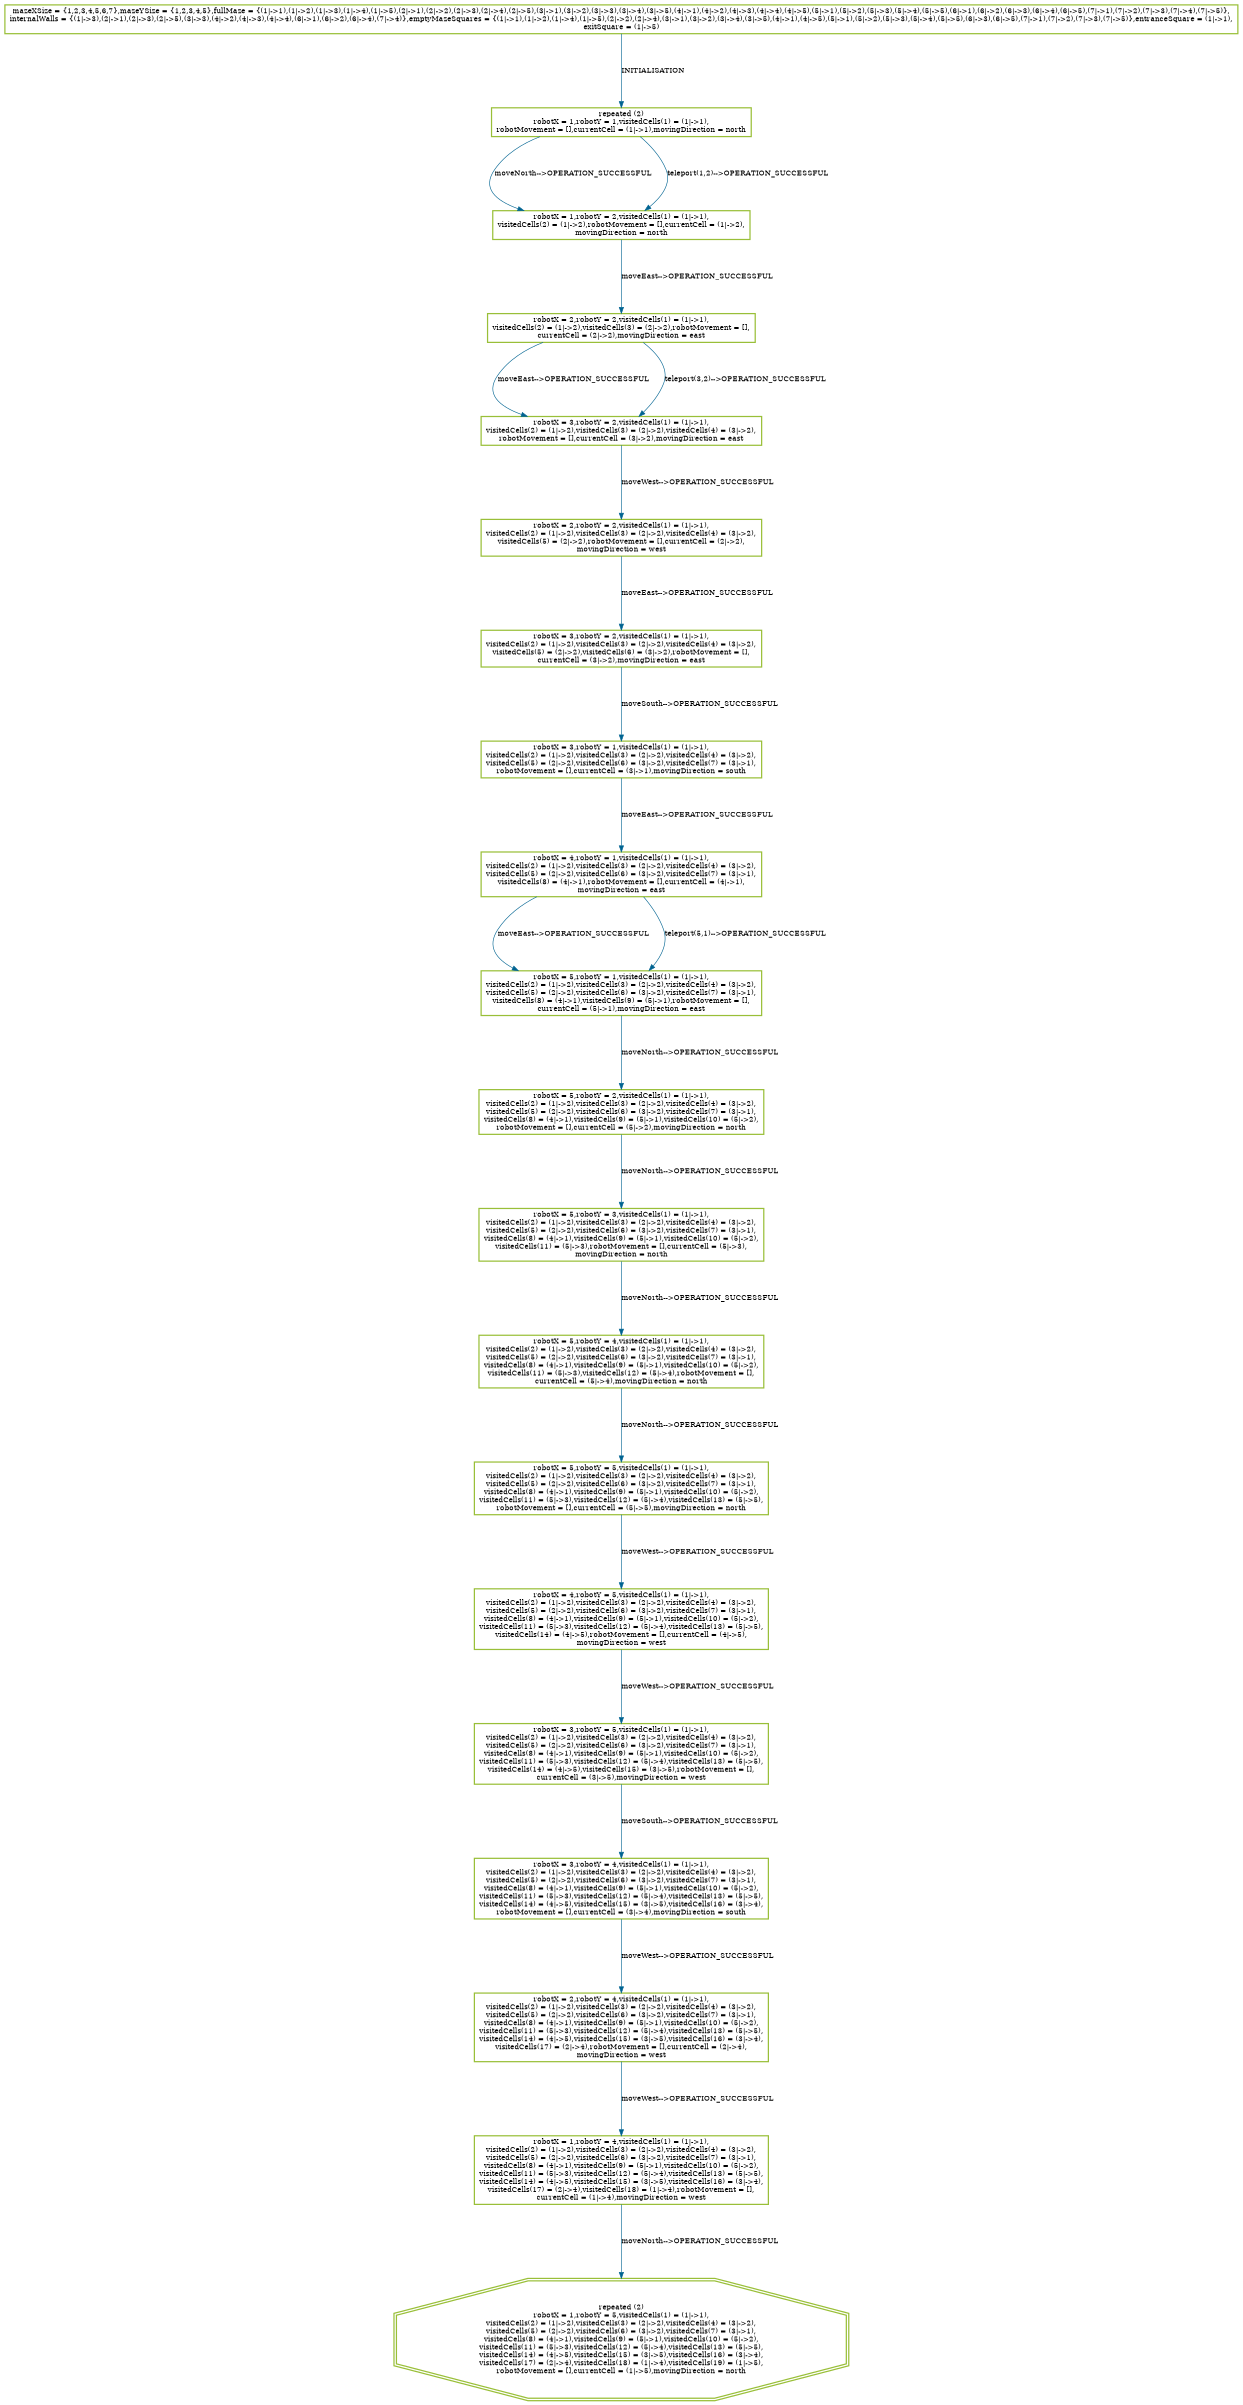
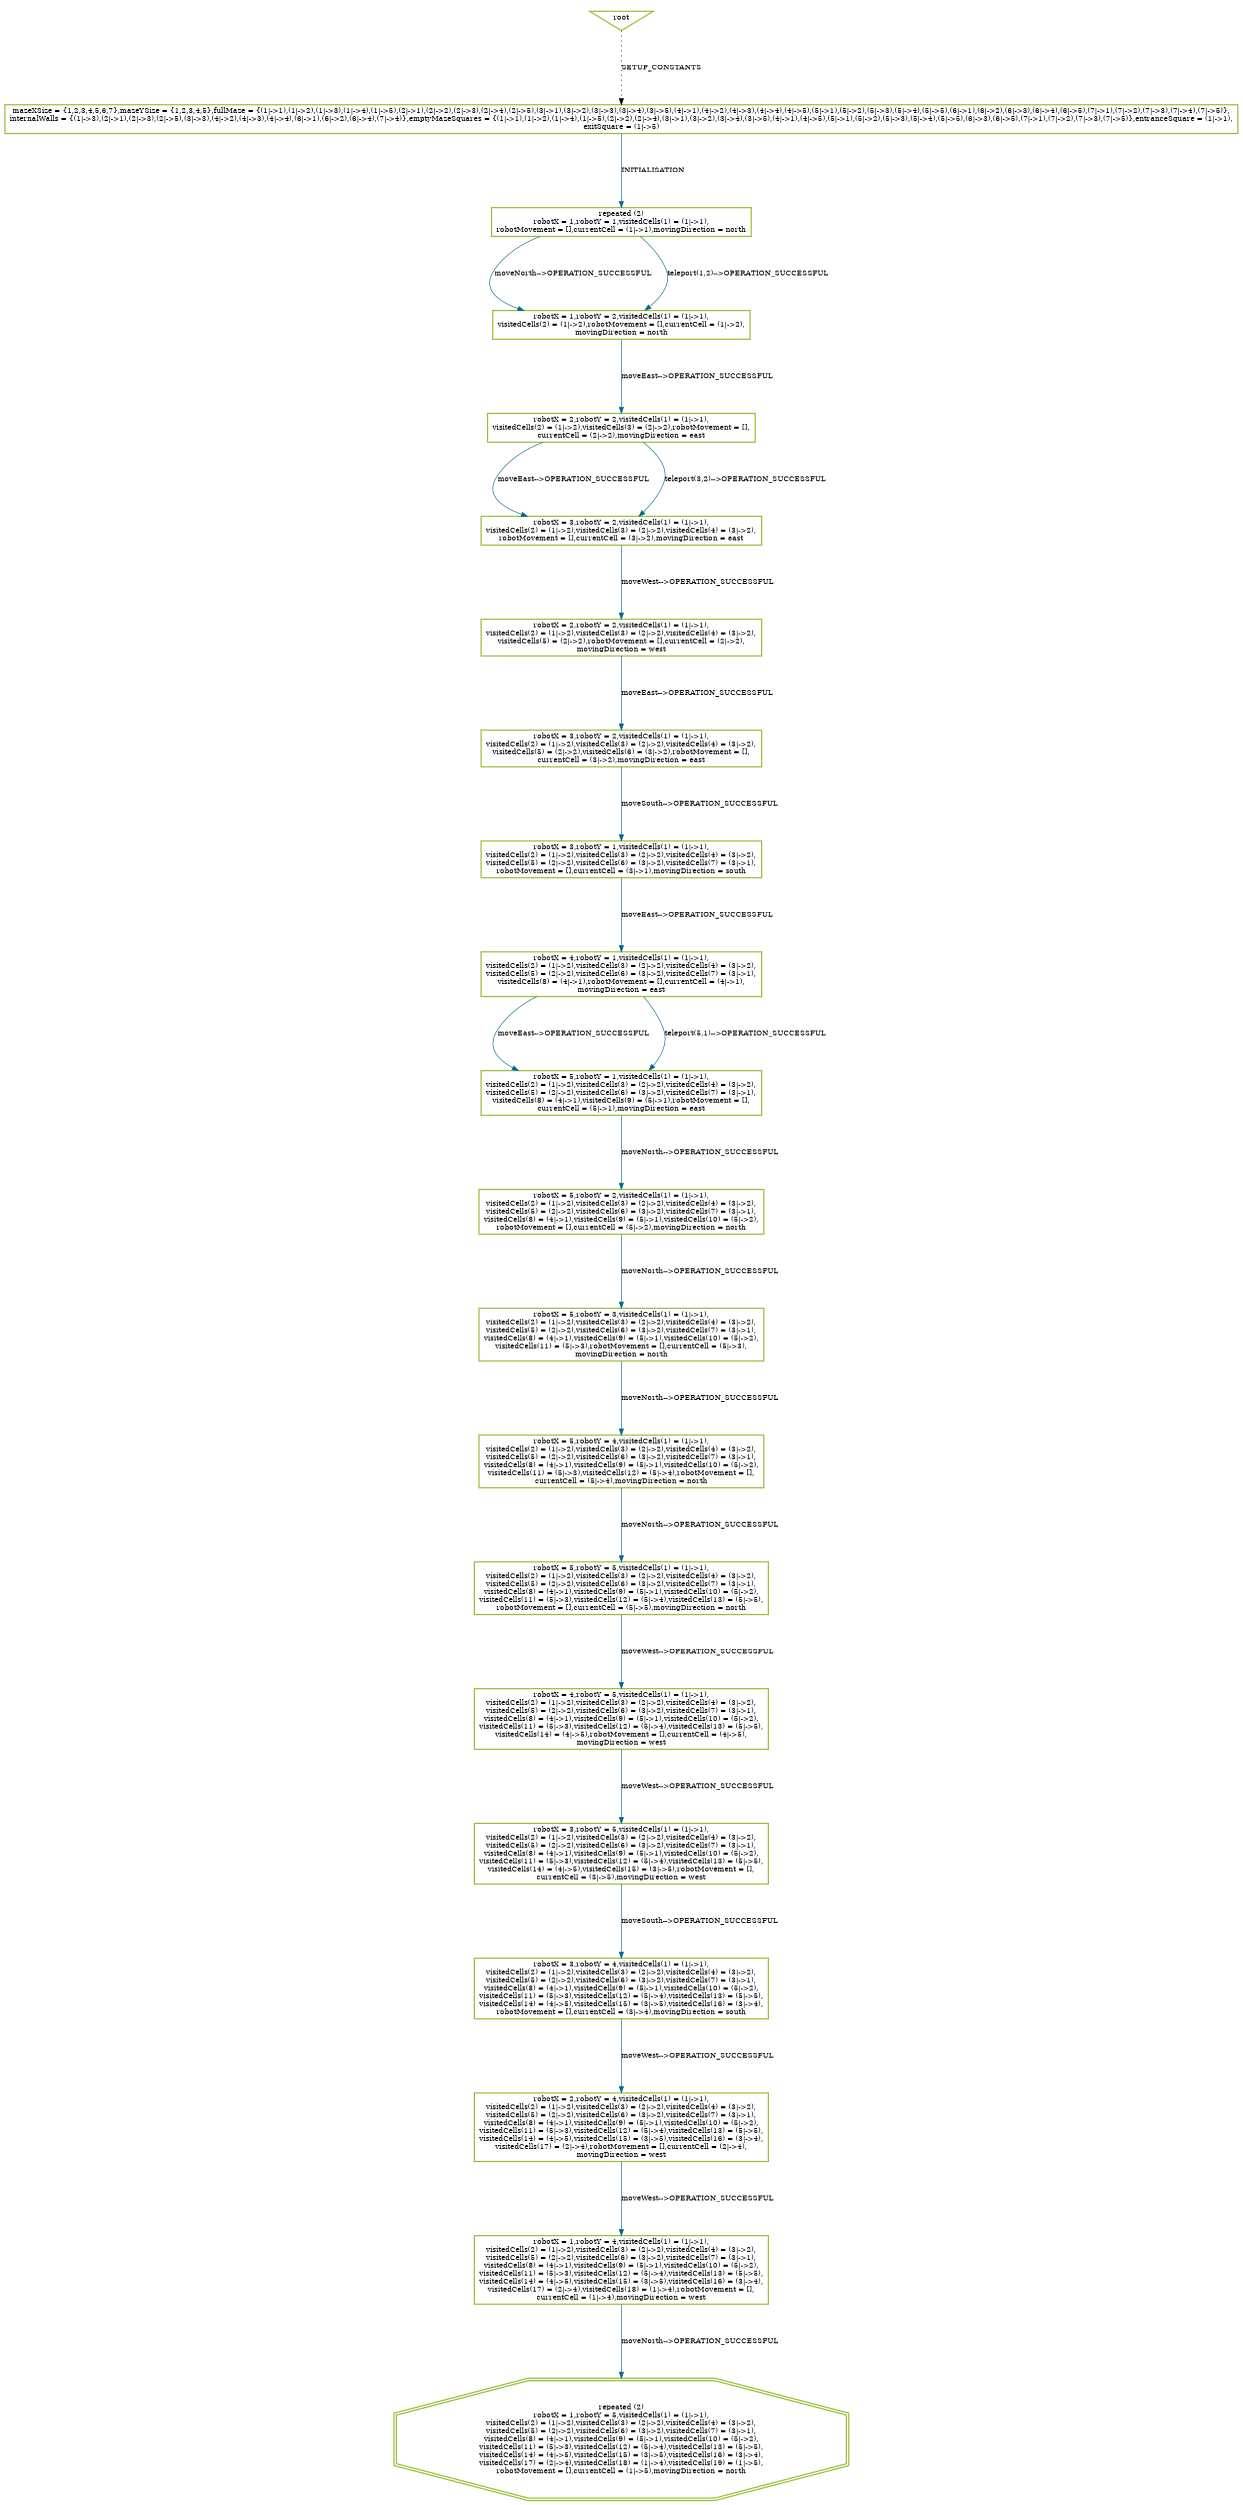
none -> (621, 18)
